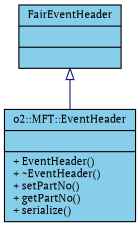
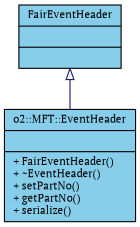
(54, 162) -> (64, 162)
